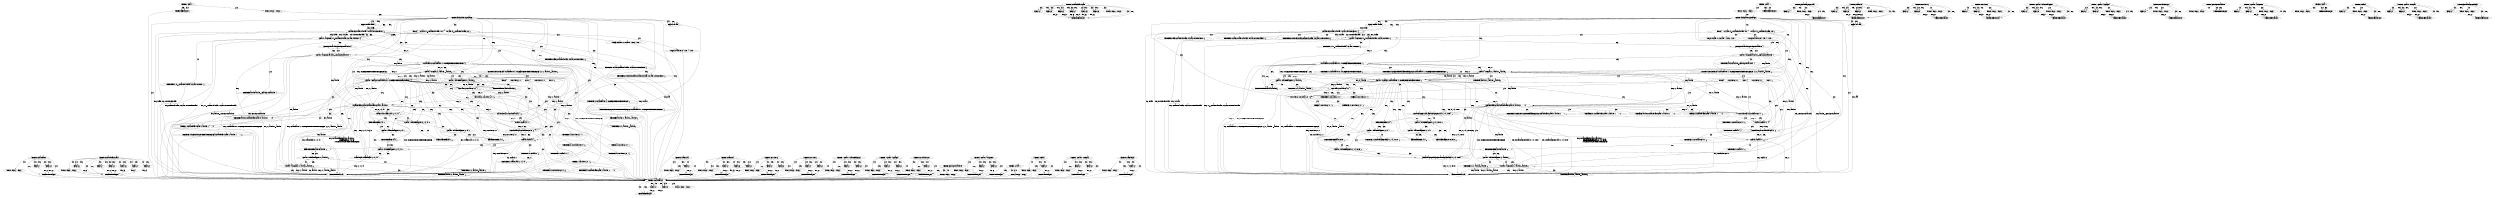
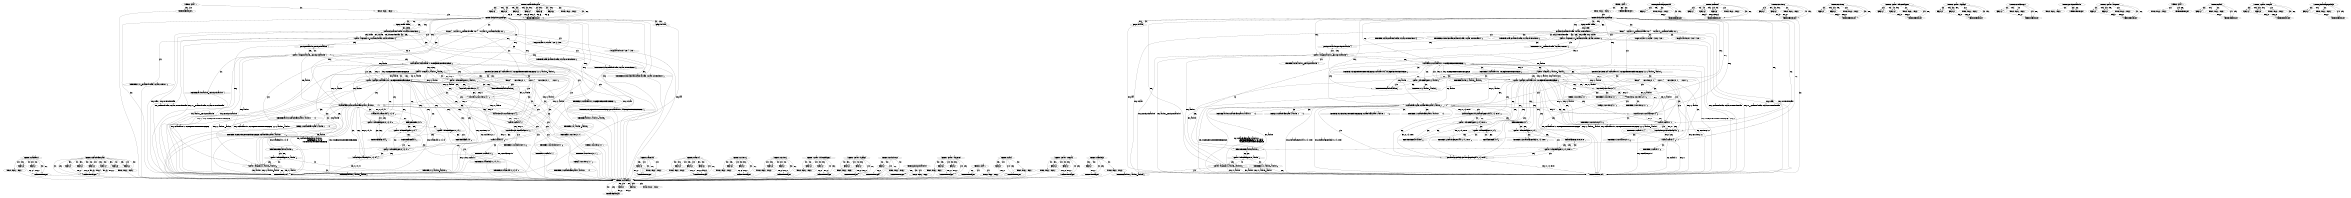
none -> (1455, 140)
none -> (487, 162)
